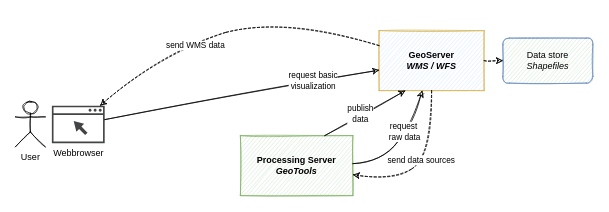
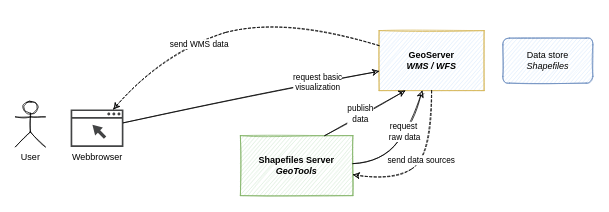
(492, 60) -> none
(548, 60) -> (548, 60)
(78, 124) -> (97, 128)
(297, 165) -> (297, 165)
